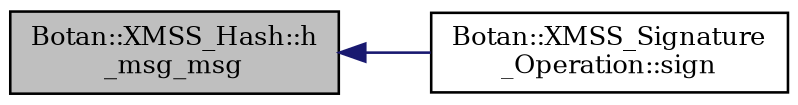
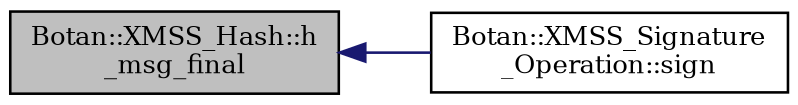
(175, 53) -> (175, 53)
